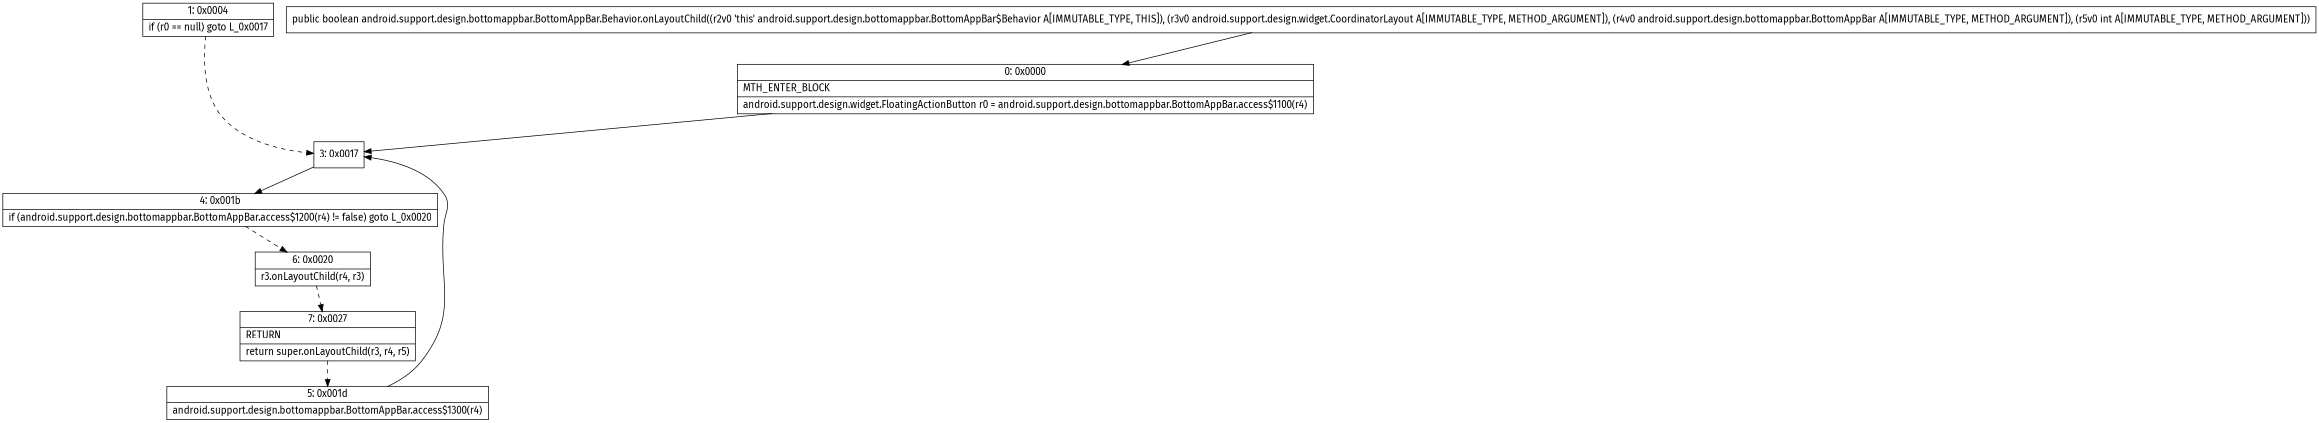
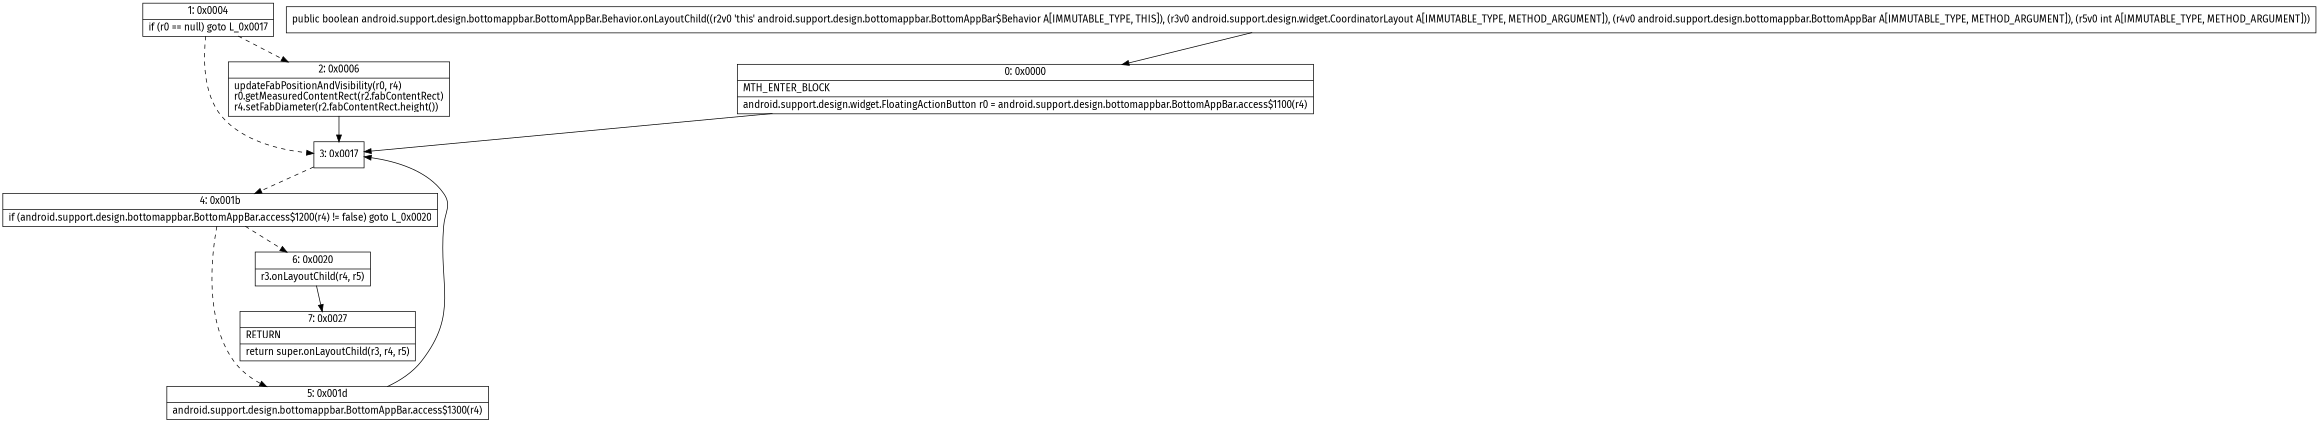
none -> (339, 89)
(287, 179) -> (287, 179)
(313, 277) -> (313, 277)
(319, 295) -> (319, 295)
(328, 370) -> (215, 313)
